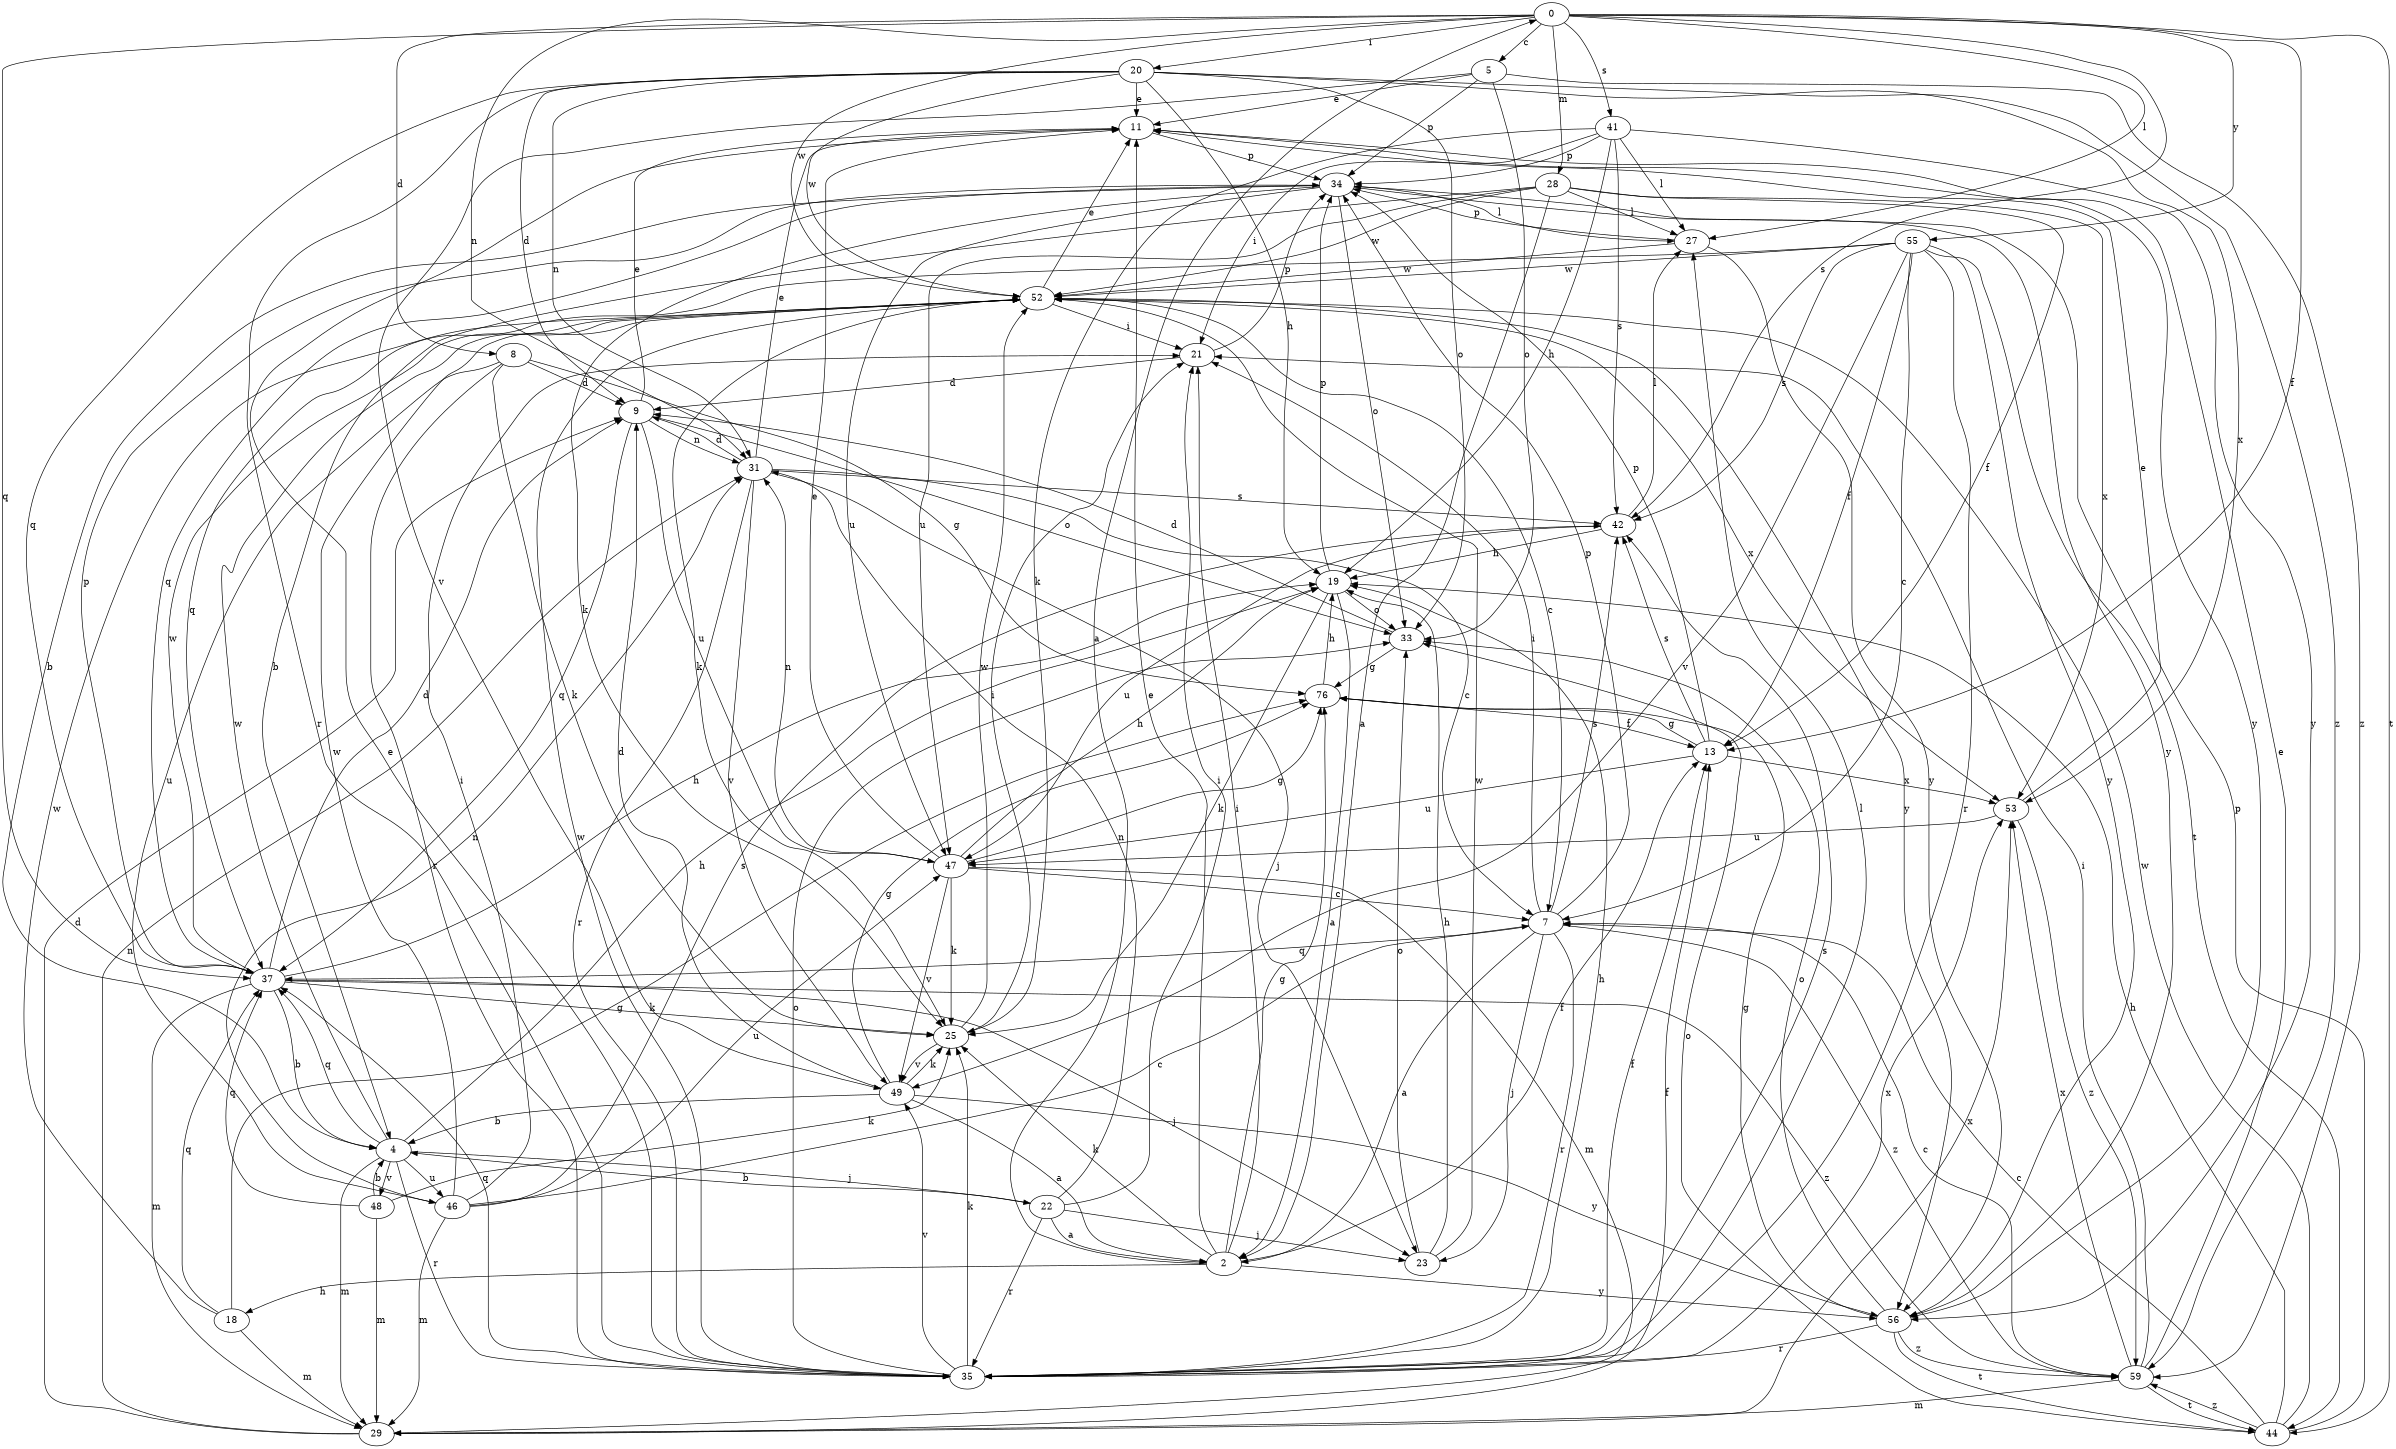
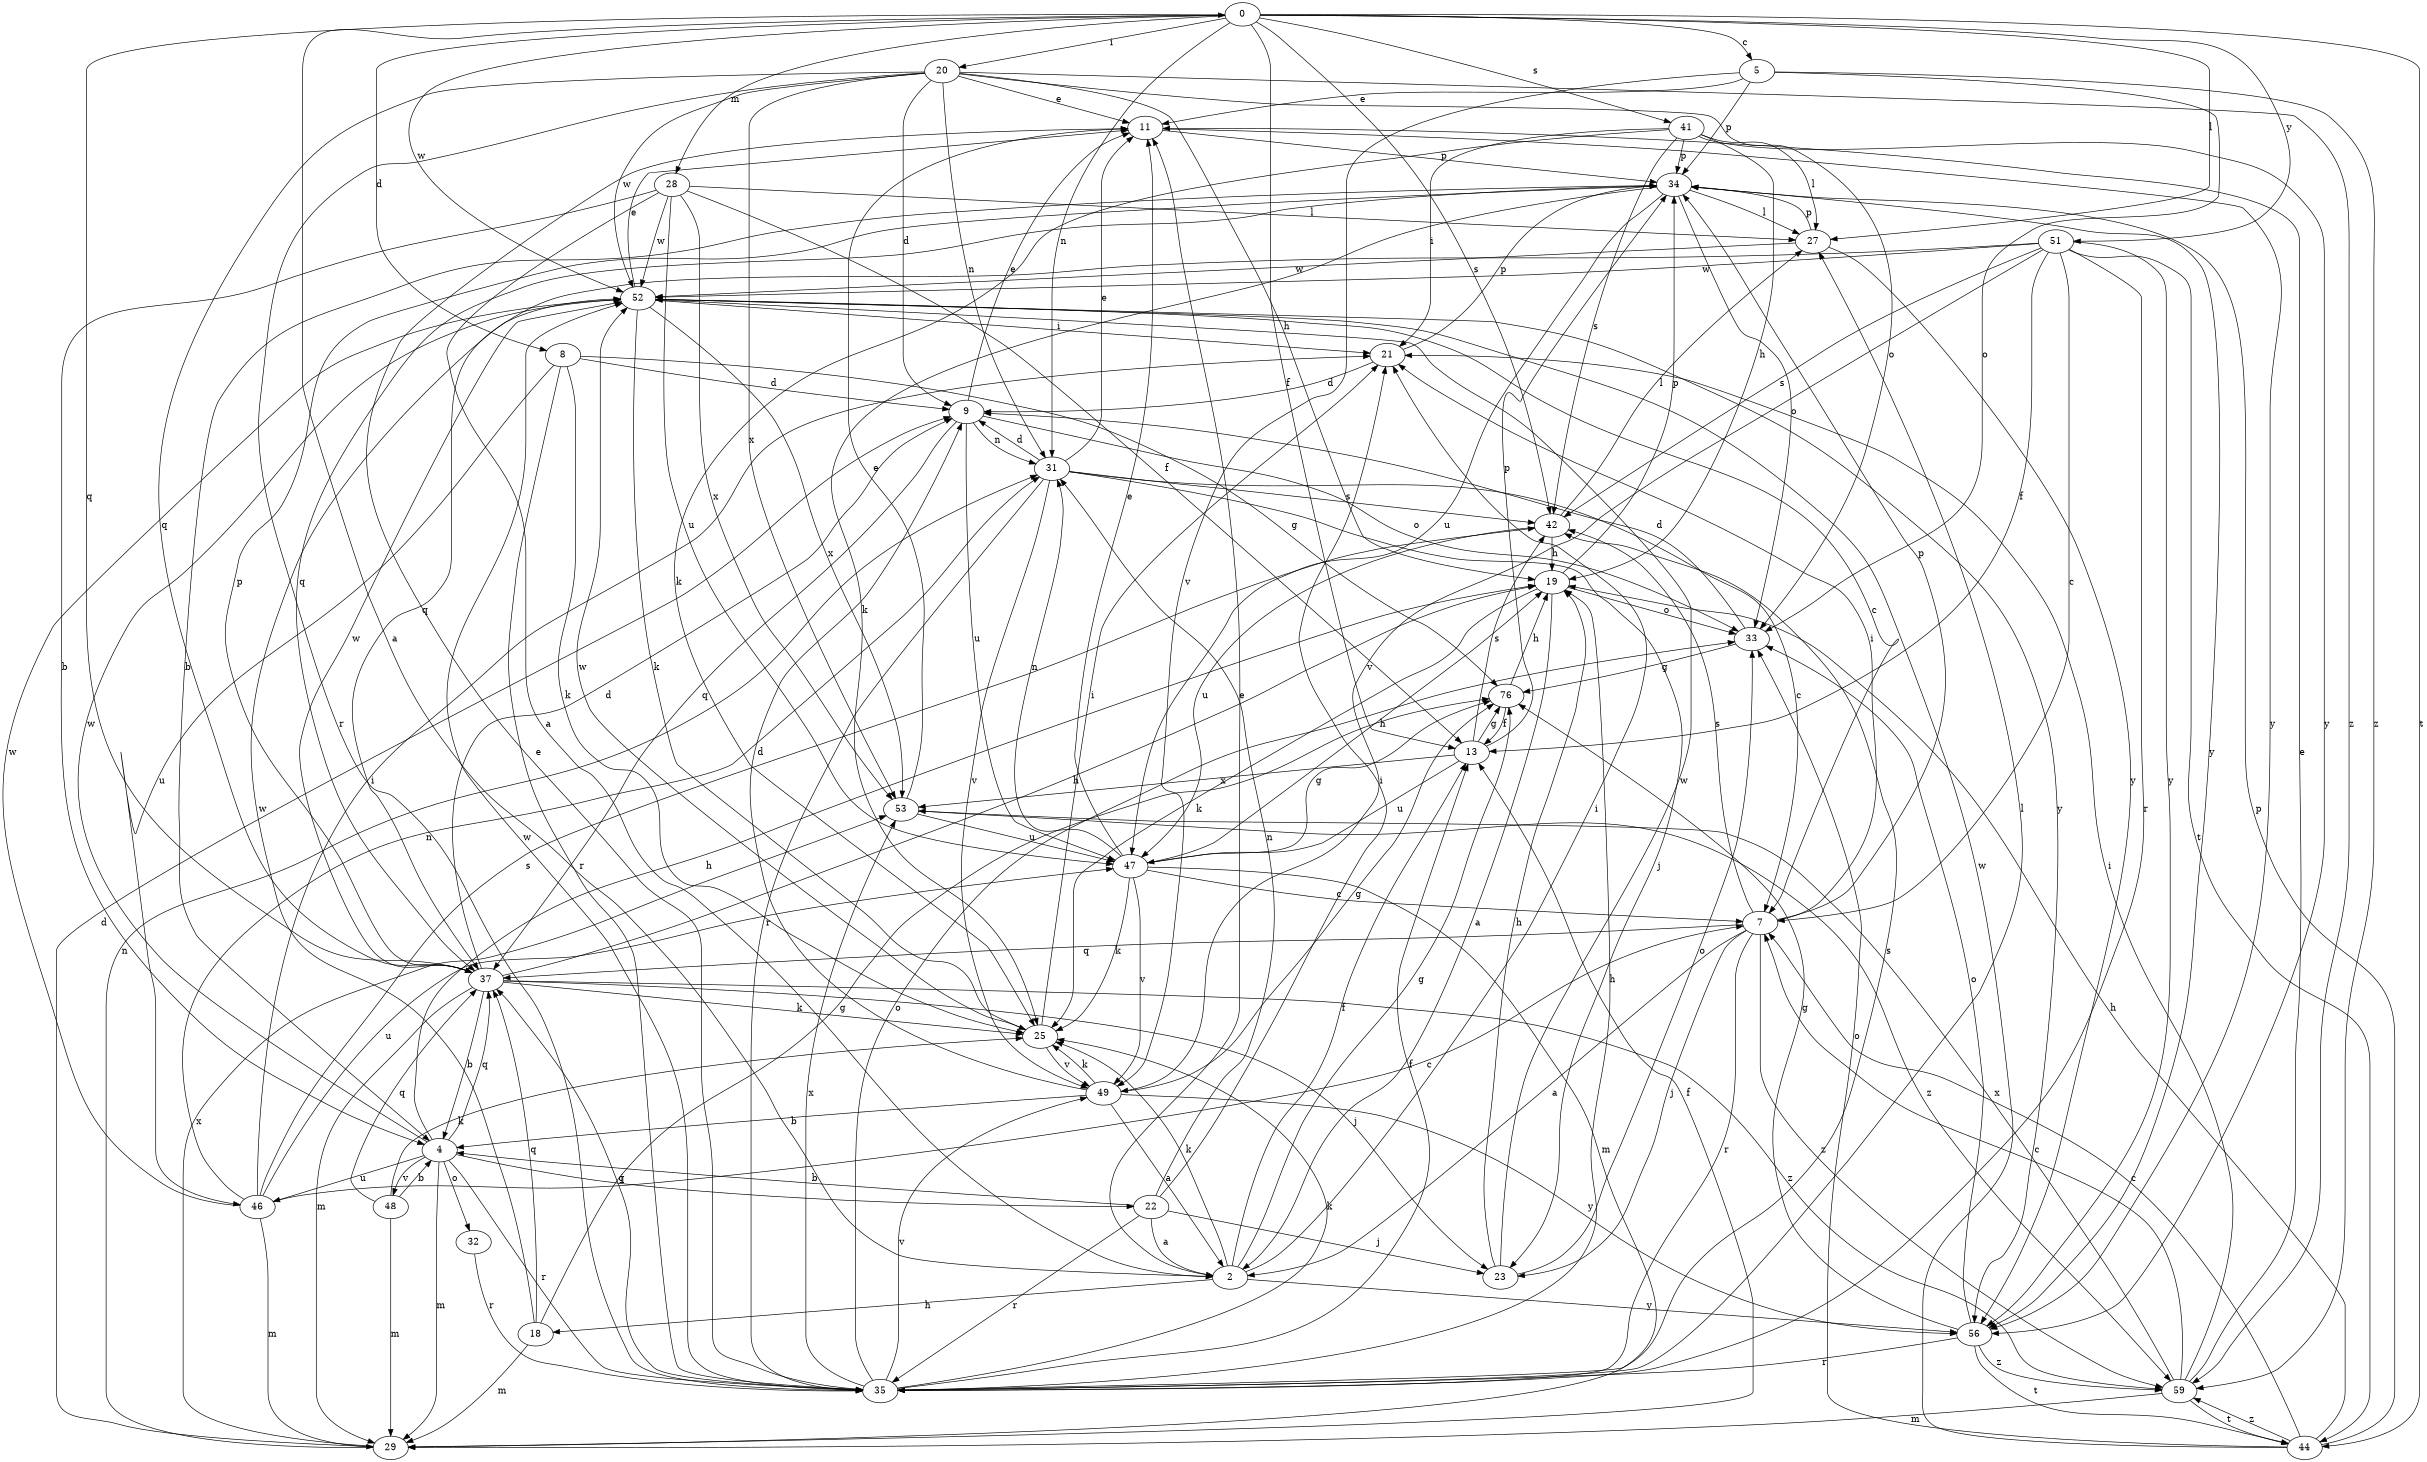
(1913, 242) -> (2056, 242)
none -> (474, 1242)
